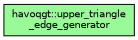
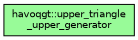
(69, 20) -> (69, 20)
